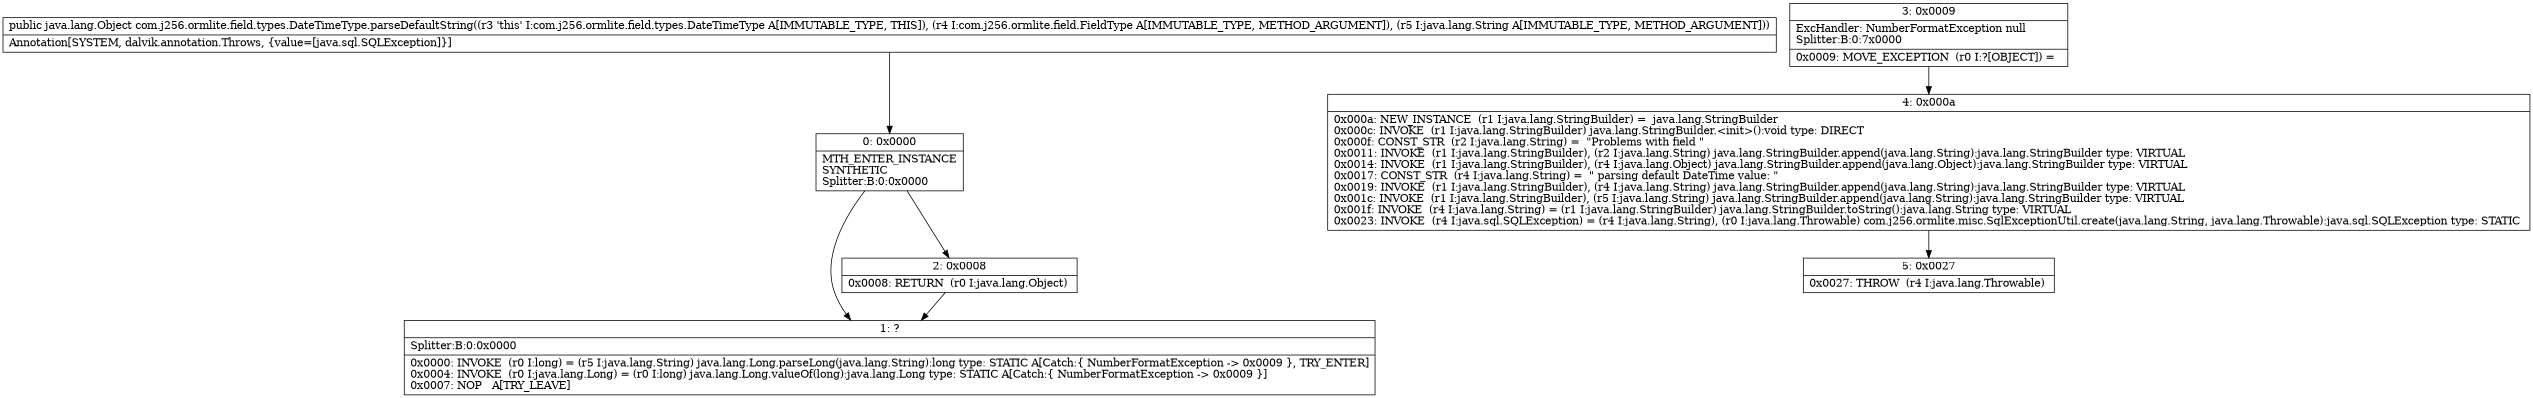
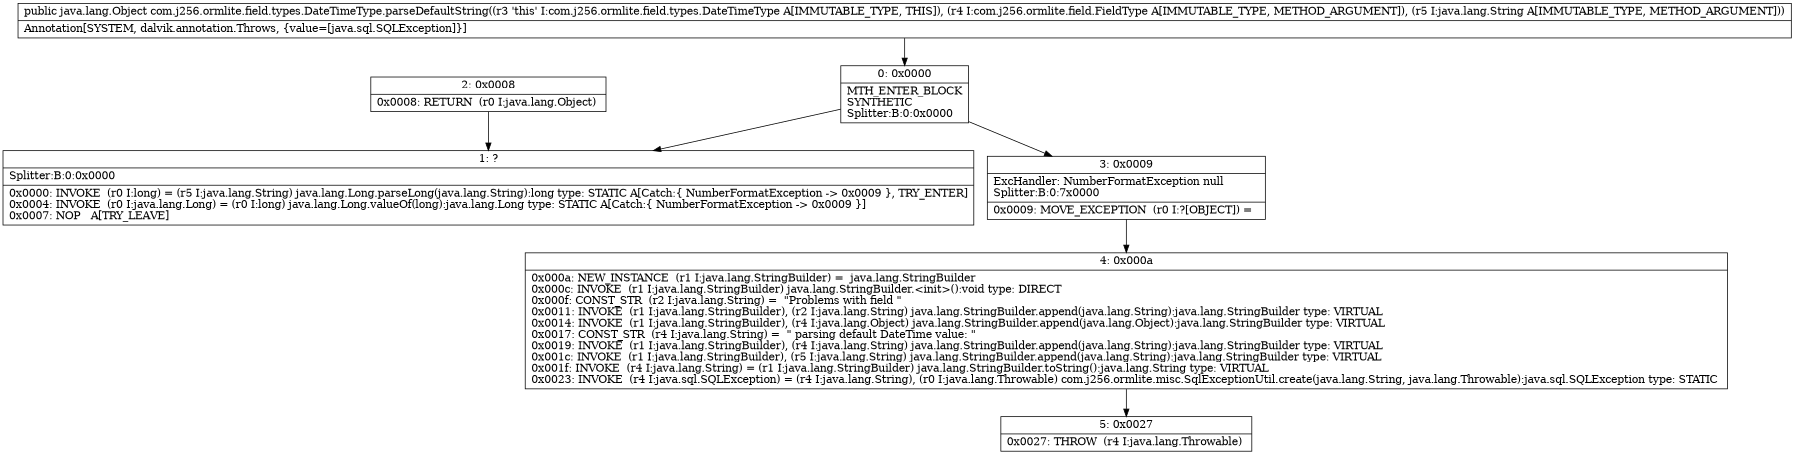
(890, 159) -> (905, 91)
(926, 221) -> (1007, 137)
